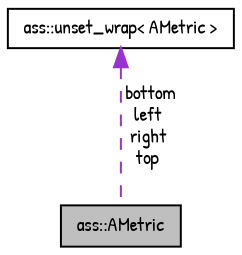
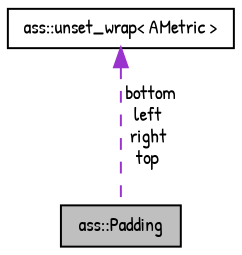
(121, 226) -> (121, 226)
